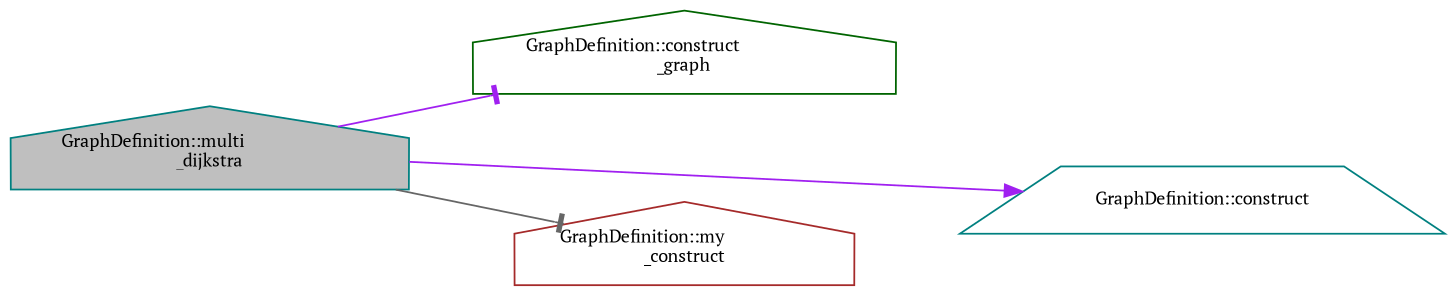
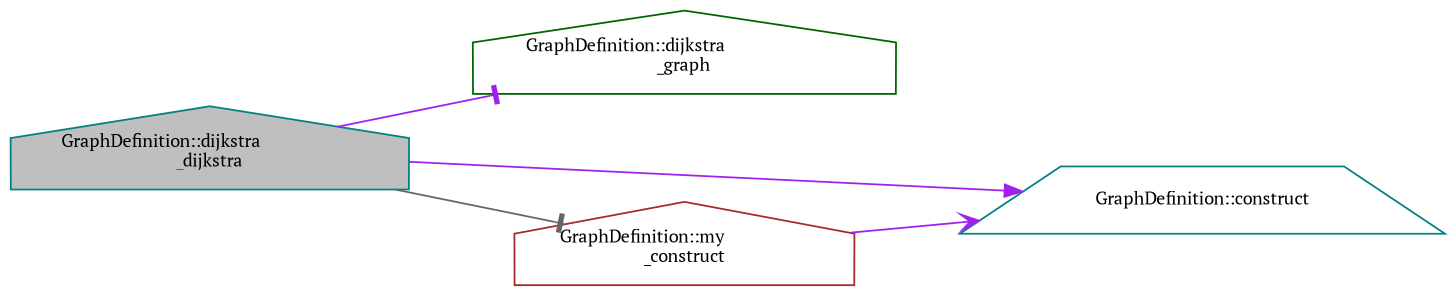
(684, 57) -> (684, 57)
(210, 152) -> (210, 152)
none -> (906, 227)
